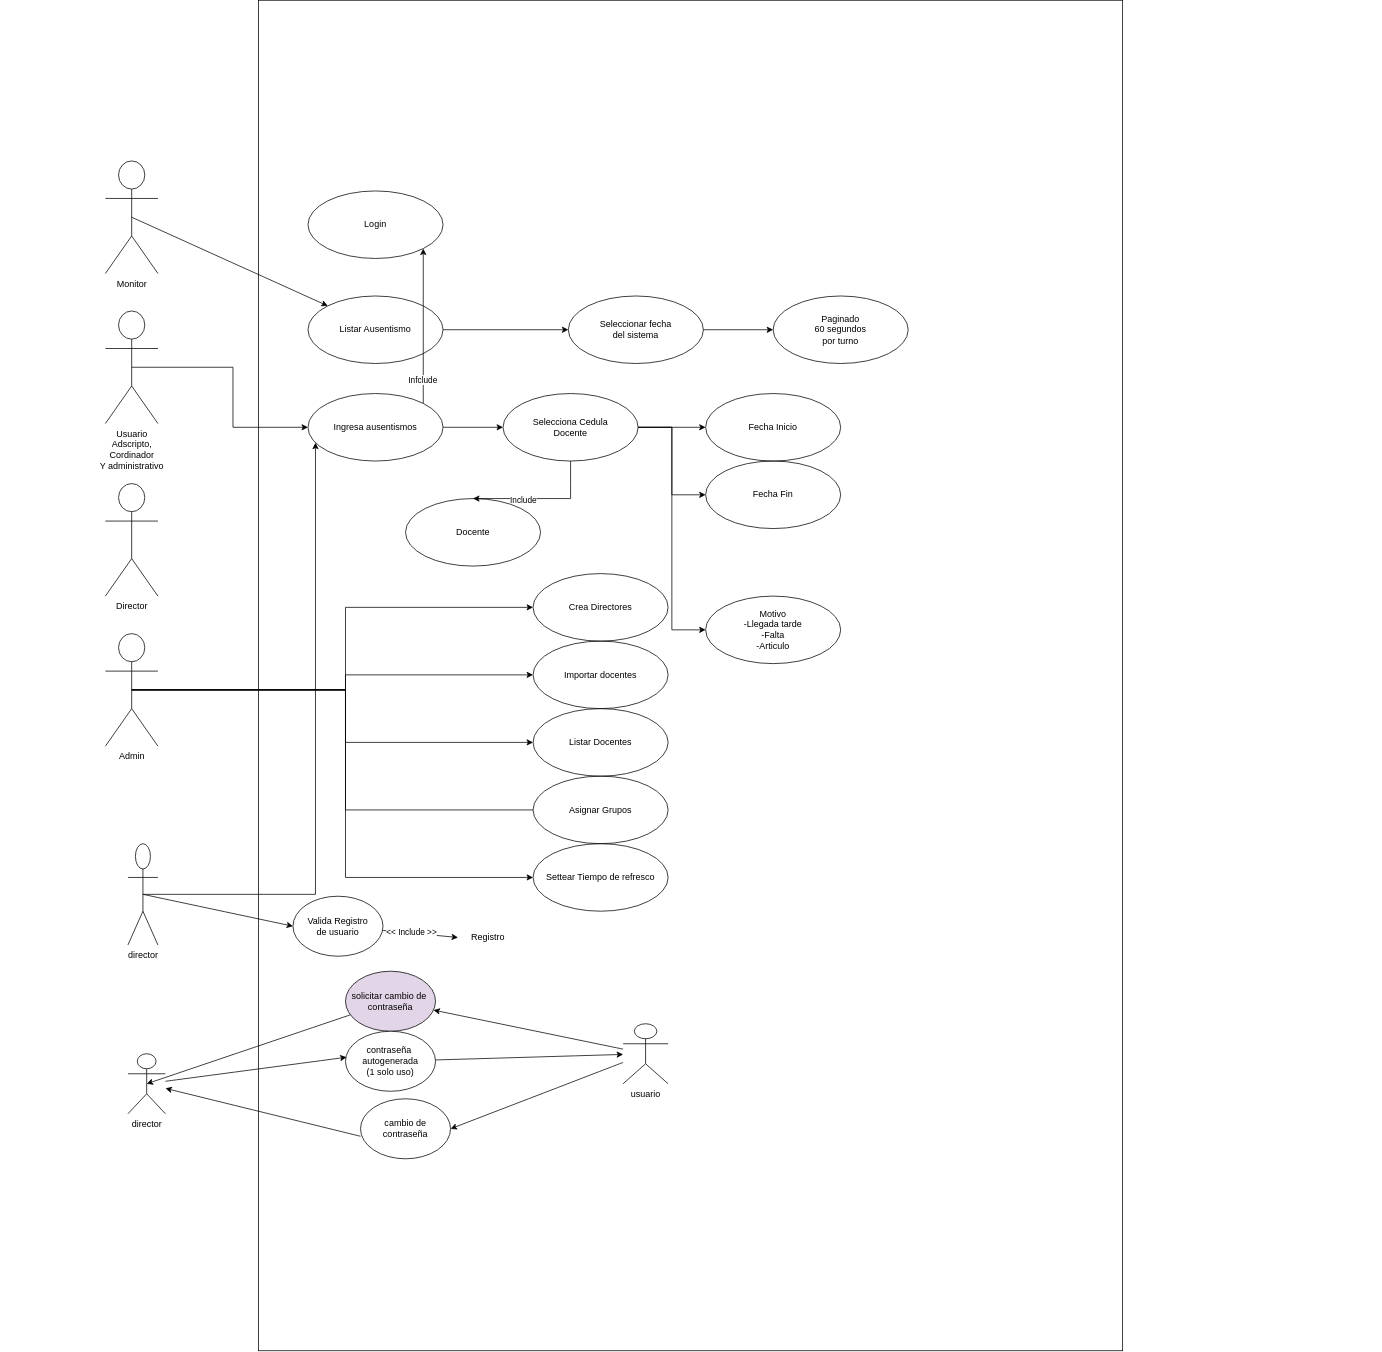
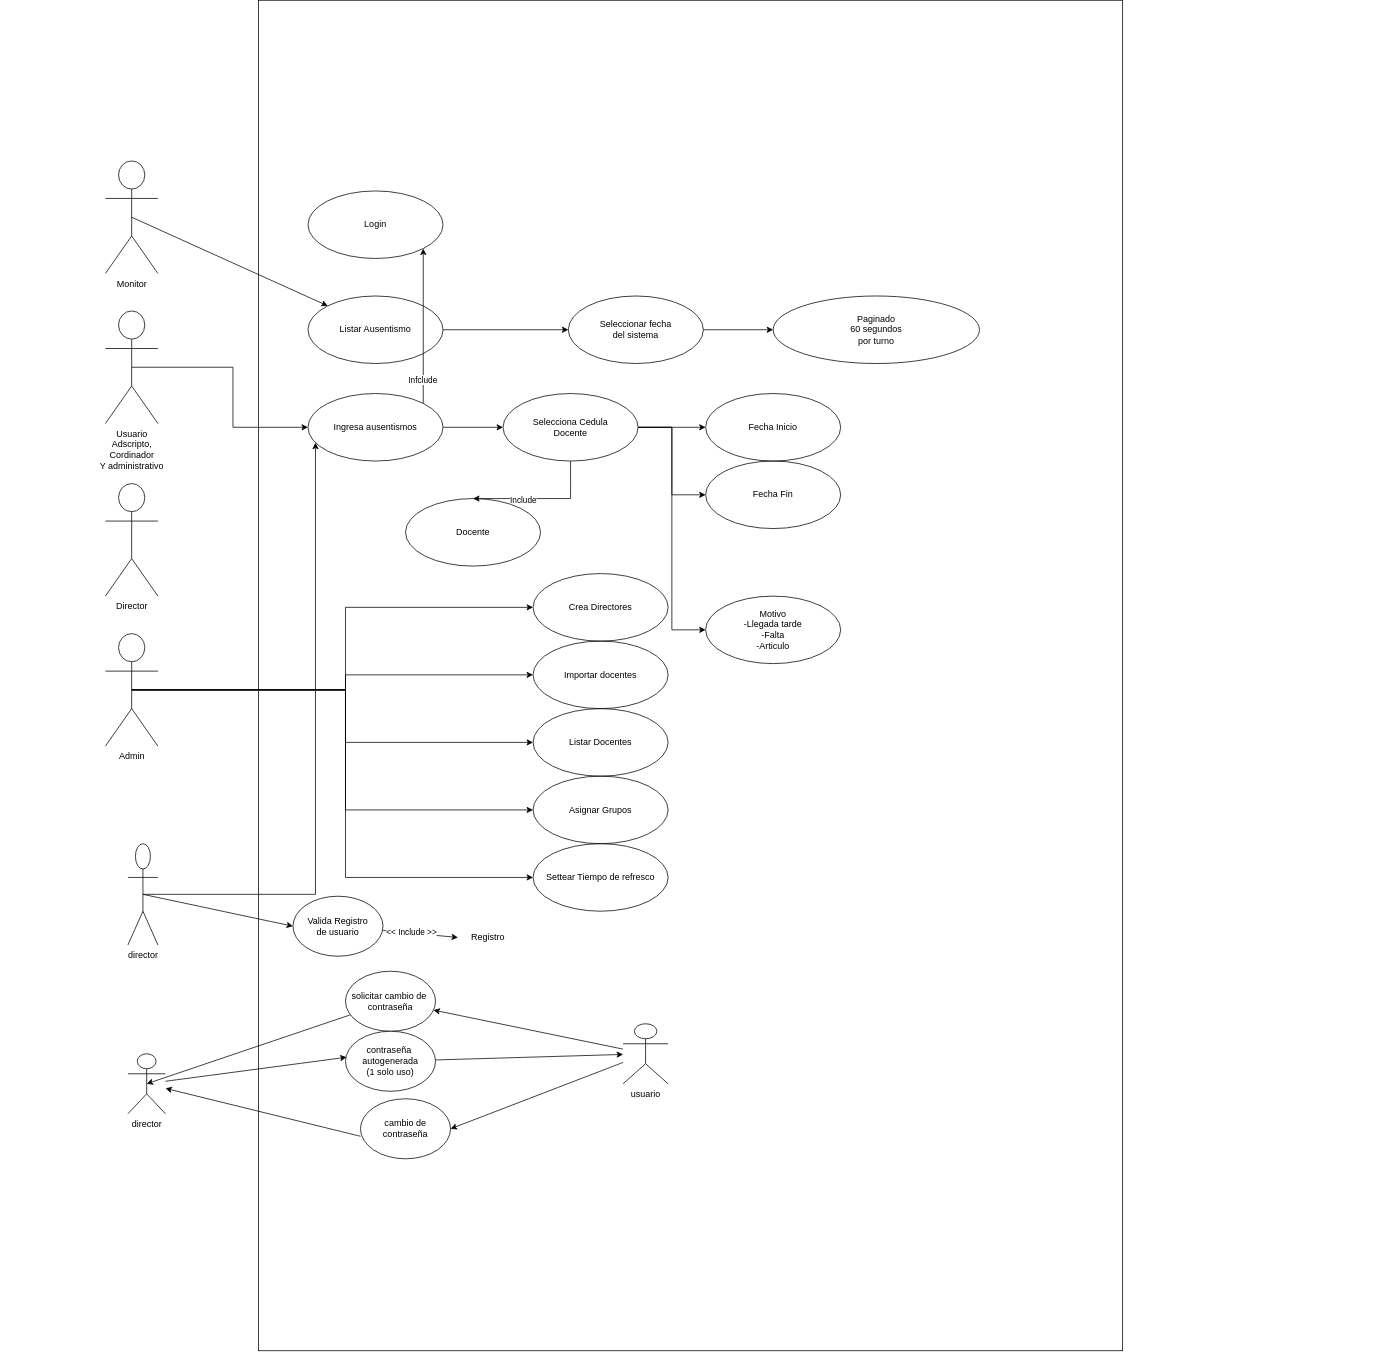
(840, 330) -> (876, 330)
(528, 810) -> (526, 810)
(390, 1001) -> (390, 1001)
